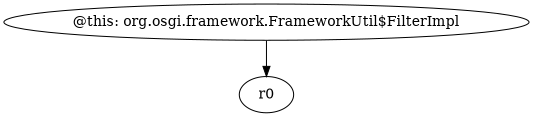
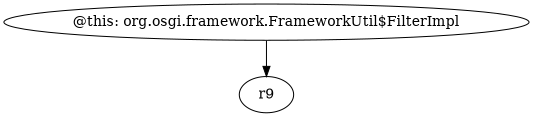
(266, 95) -> (266, 95)
